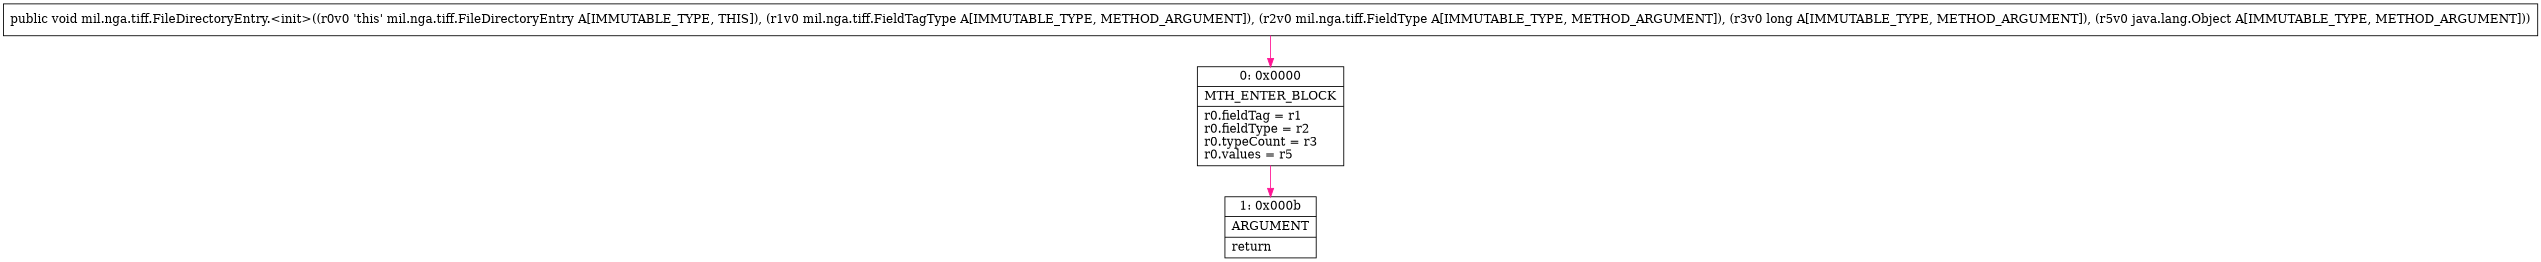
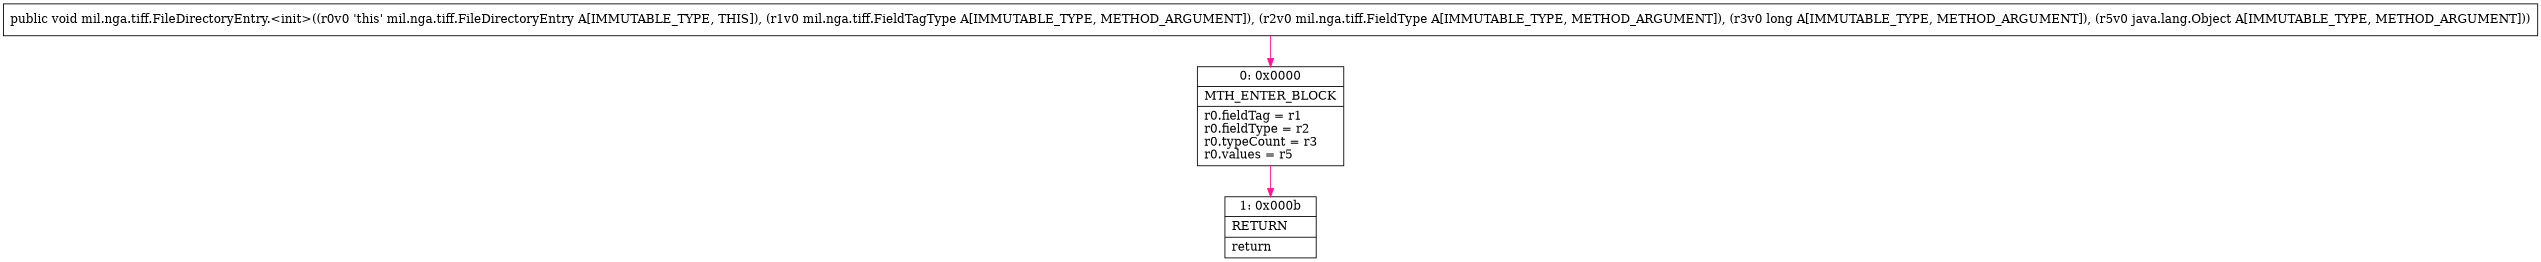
(1271, 226) -> (1260, 226)
